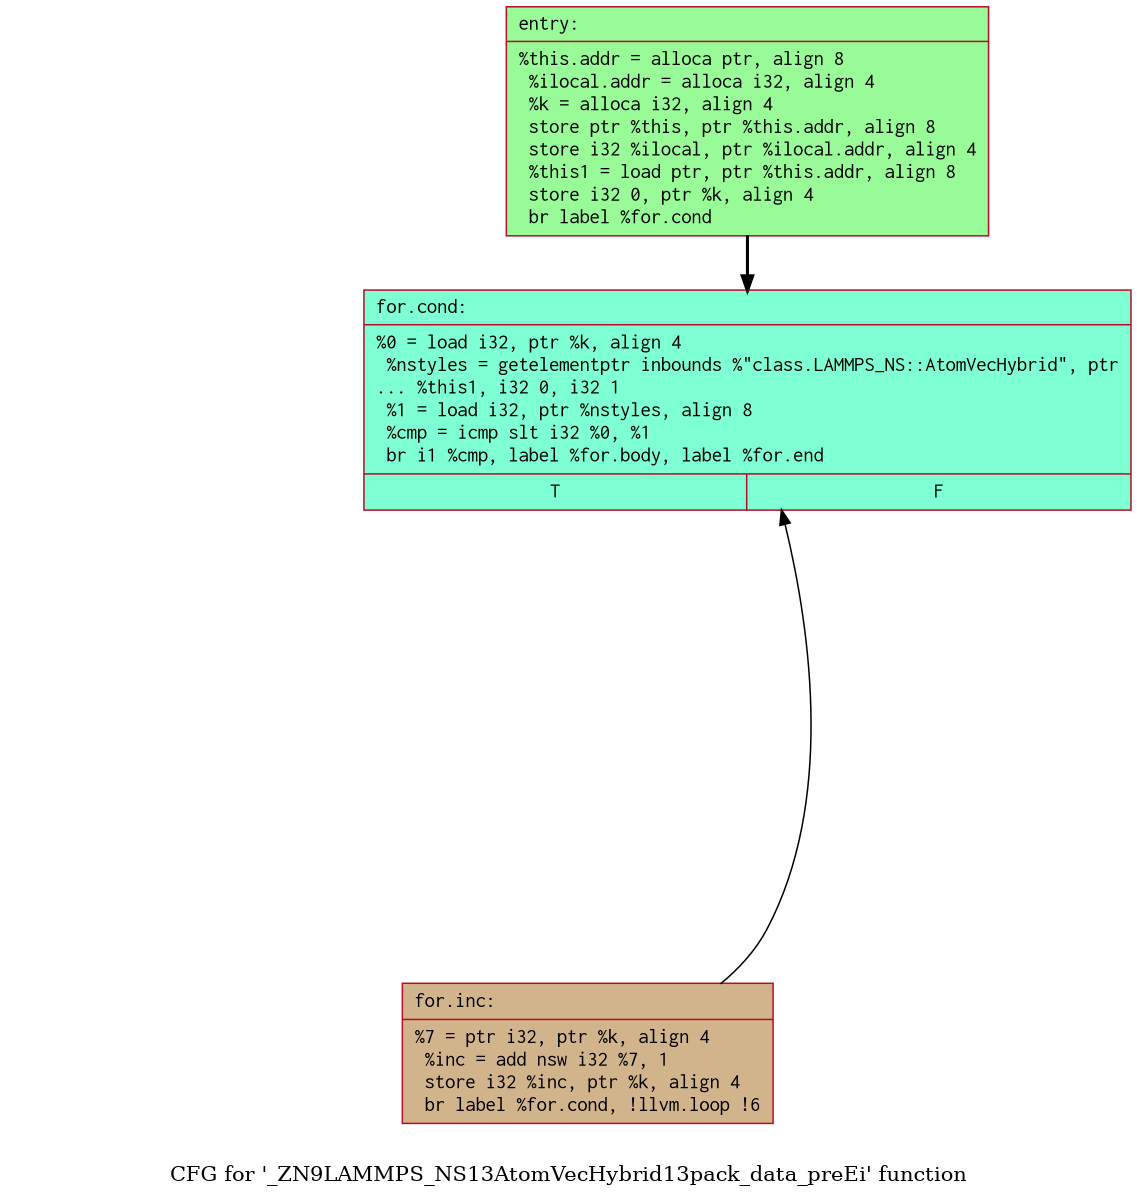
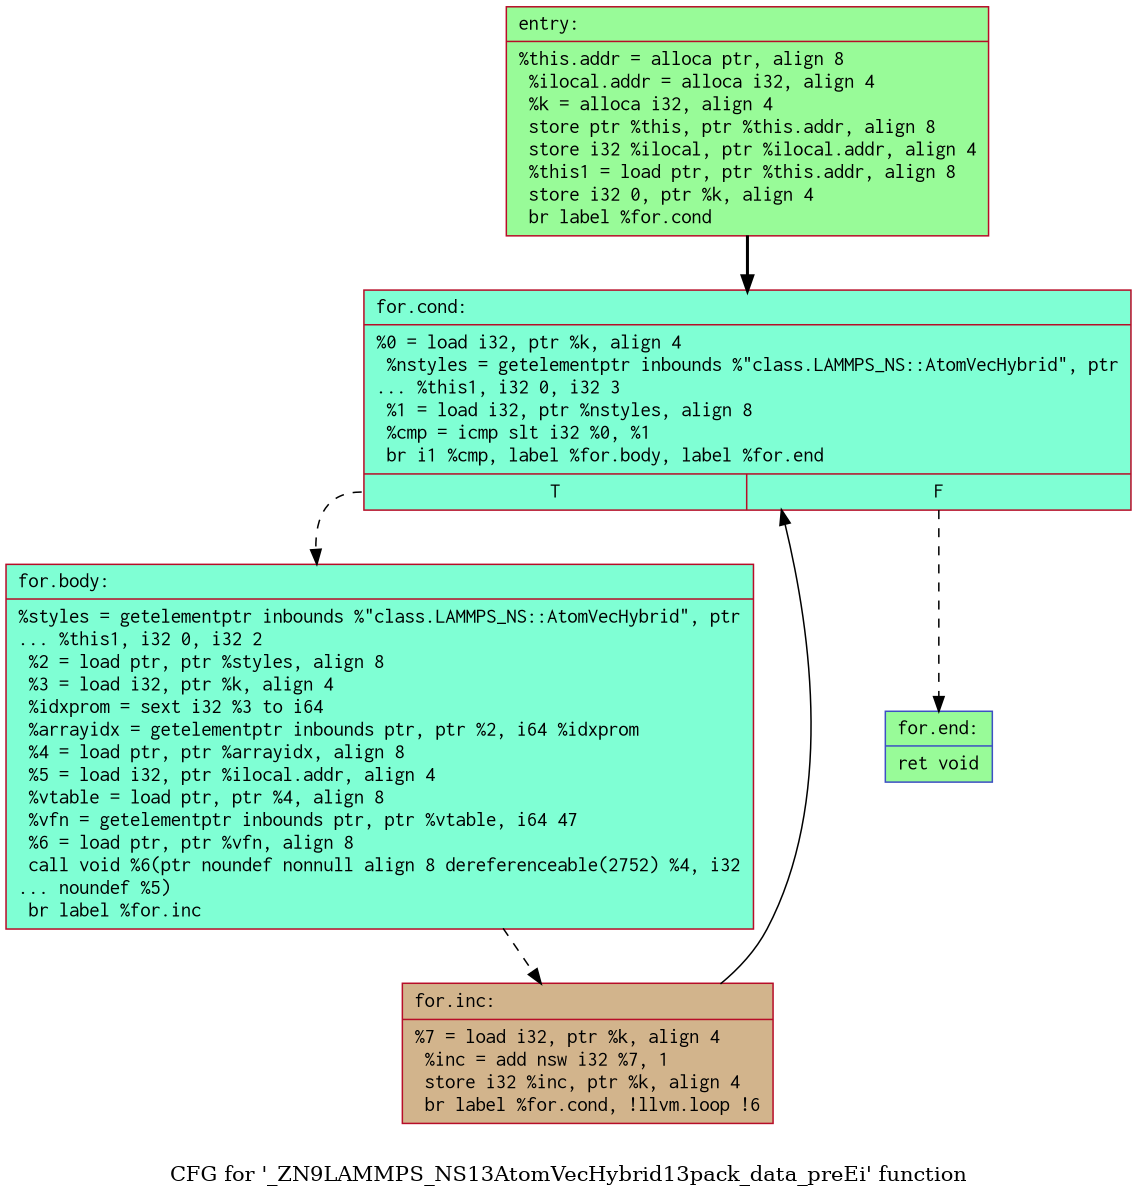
(499, 387) -> (499, 387)
none -> (380, 747)
none -> (939, 747)
(562, 1037) -> (567, 1037)
